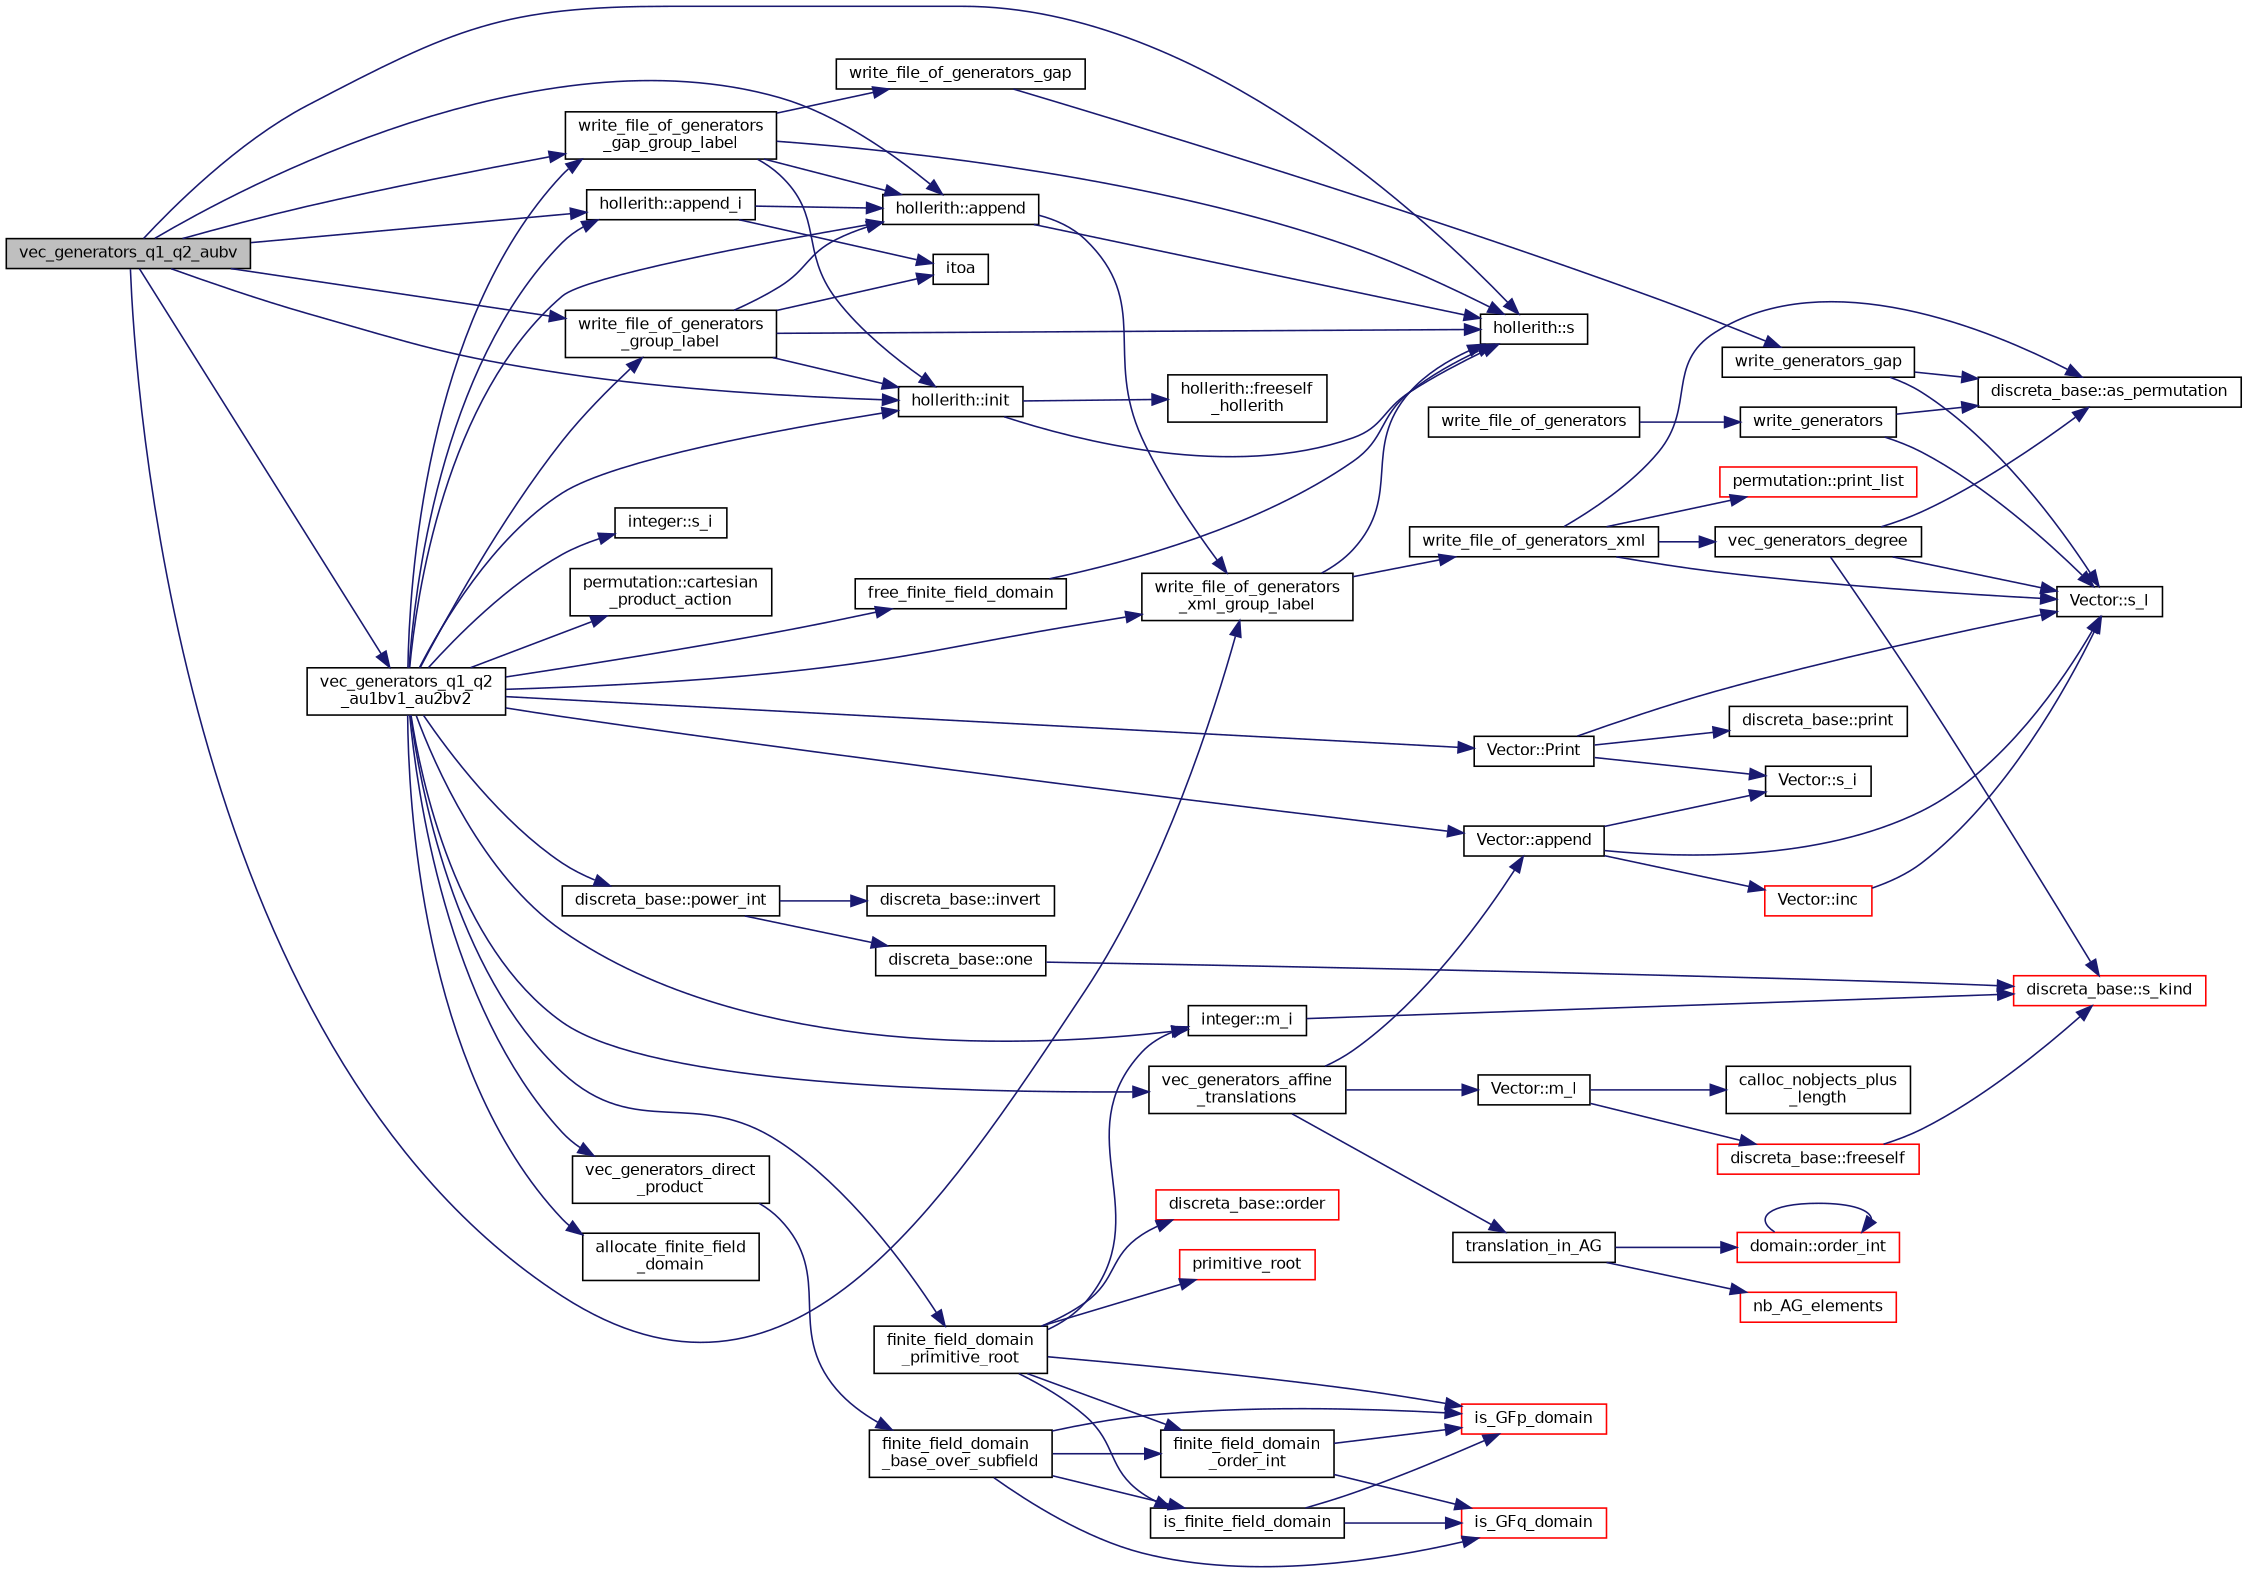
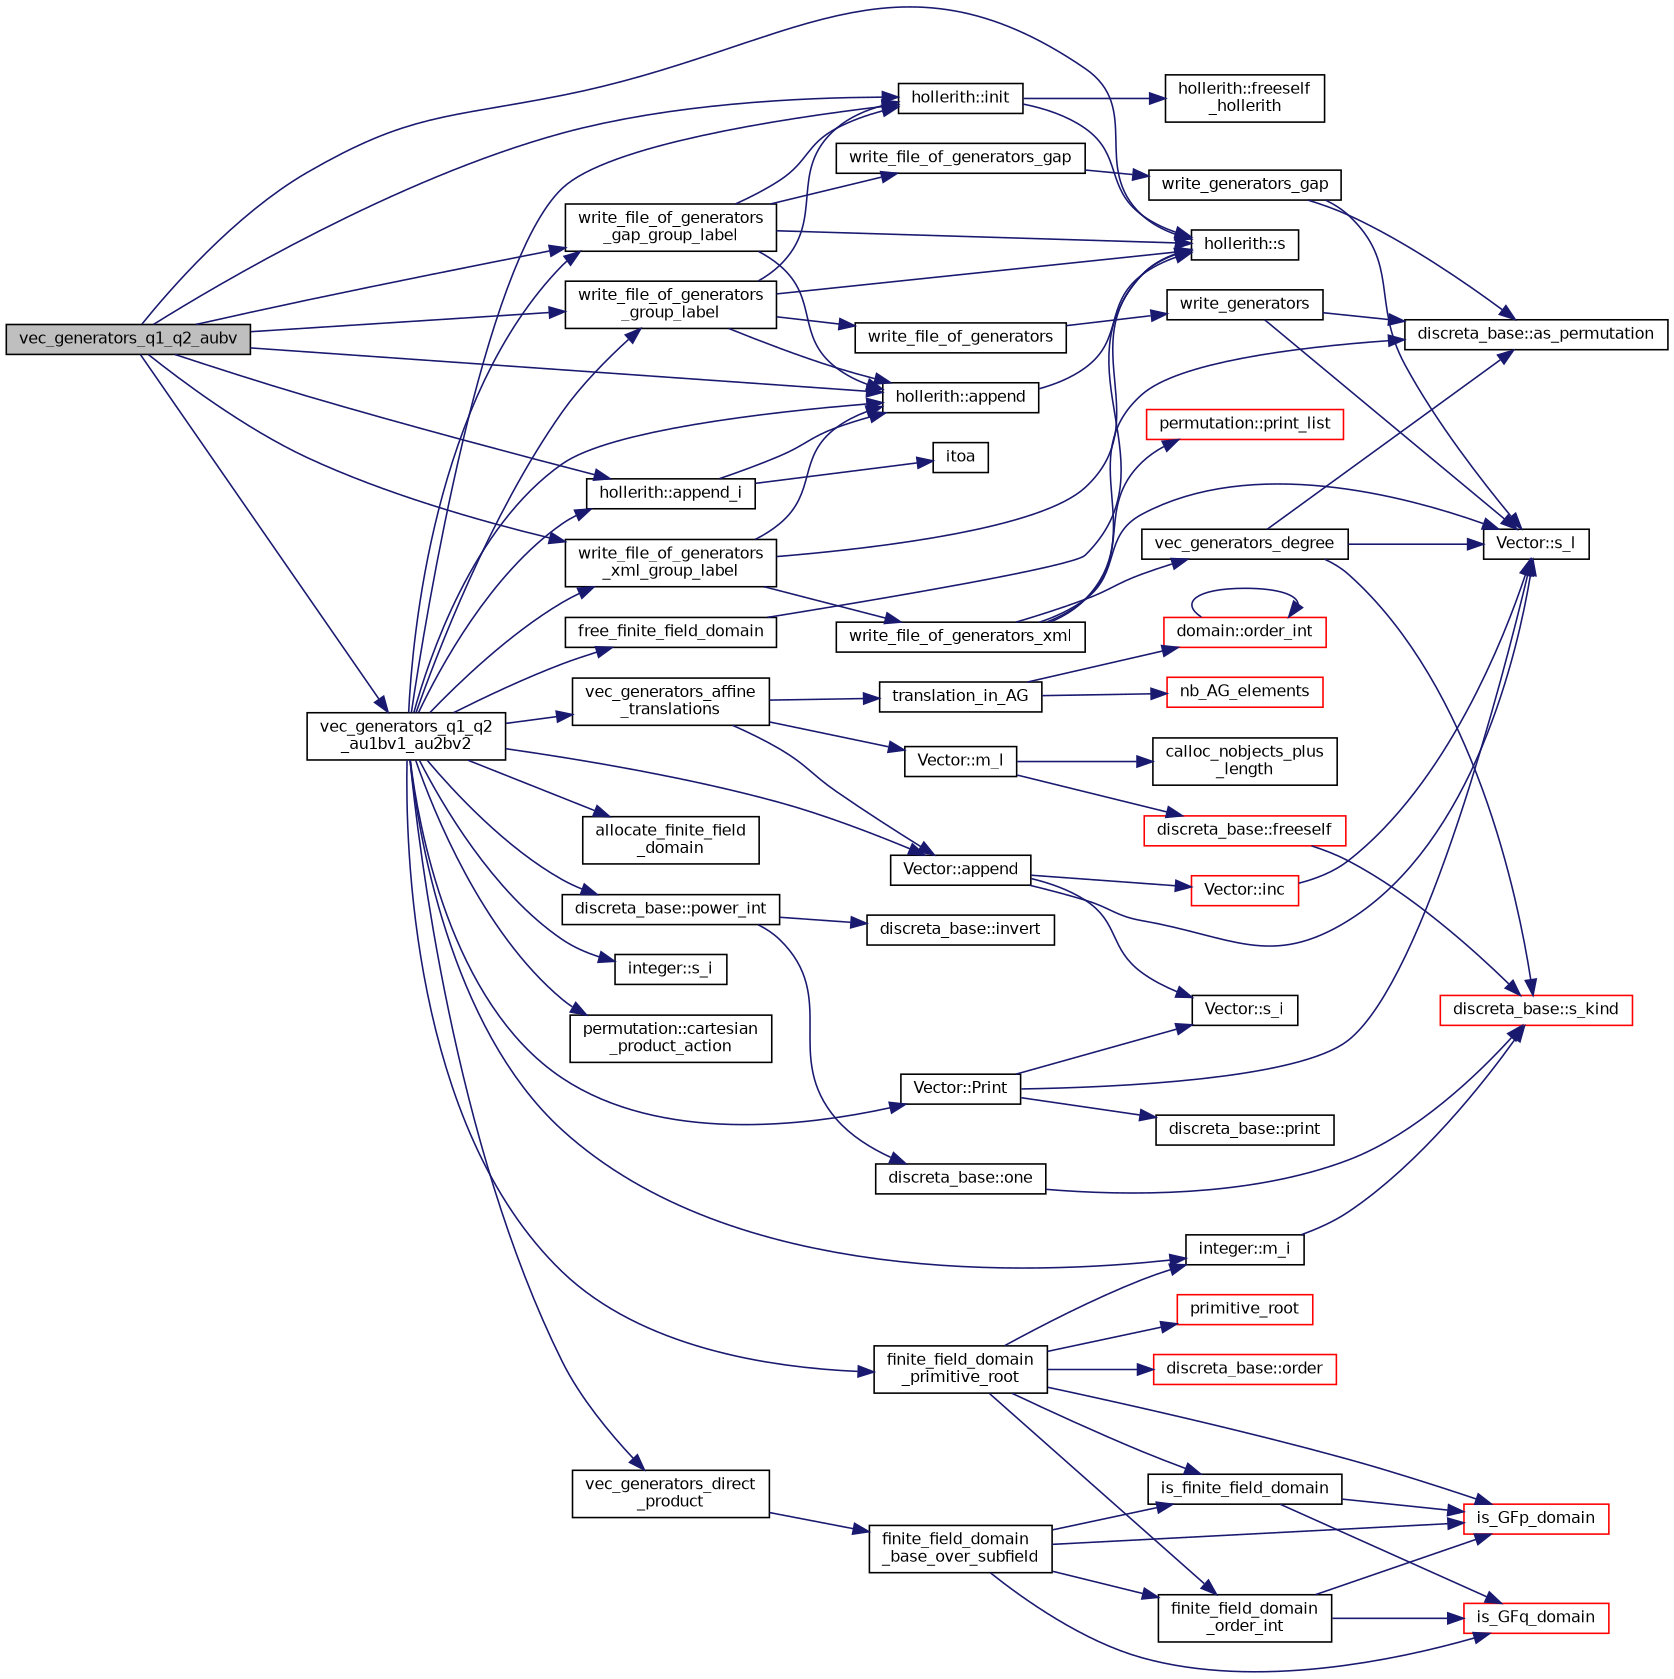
(847, 295) -> (797, 319)
(1126, 380) -> (811, 464)
